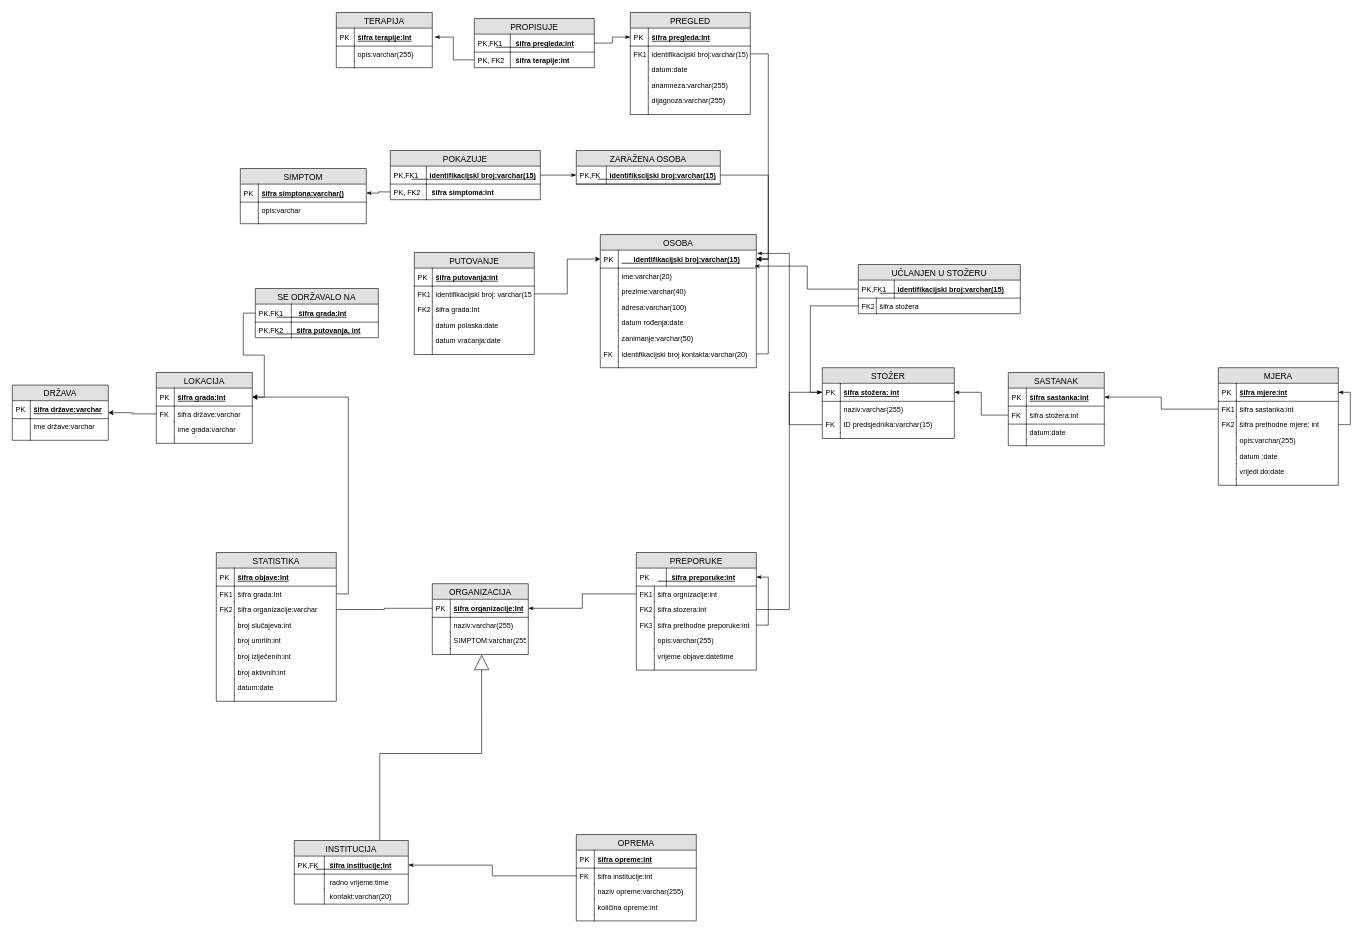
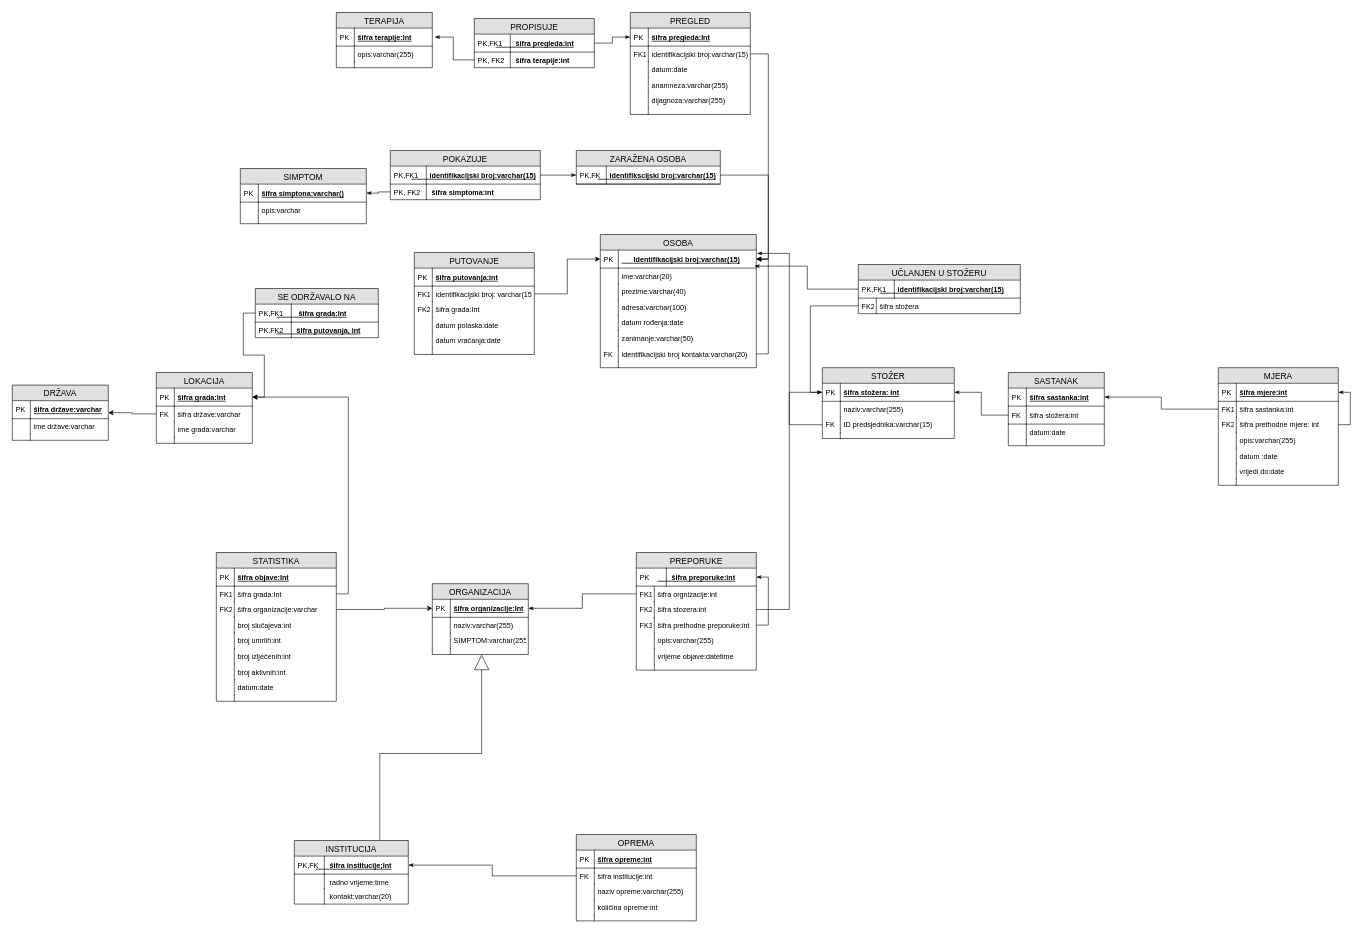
(428, 608) -> (426, 608)
